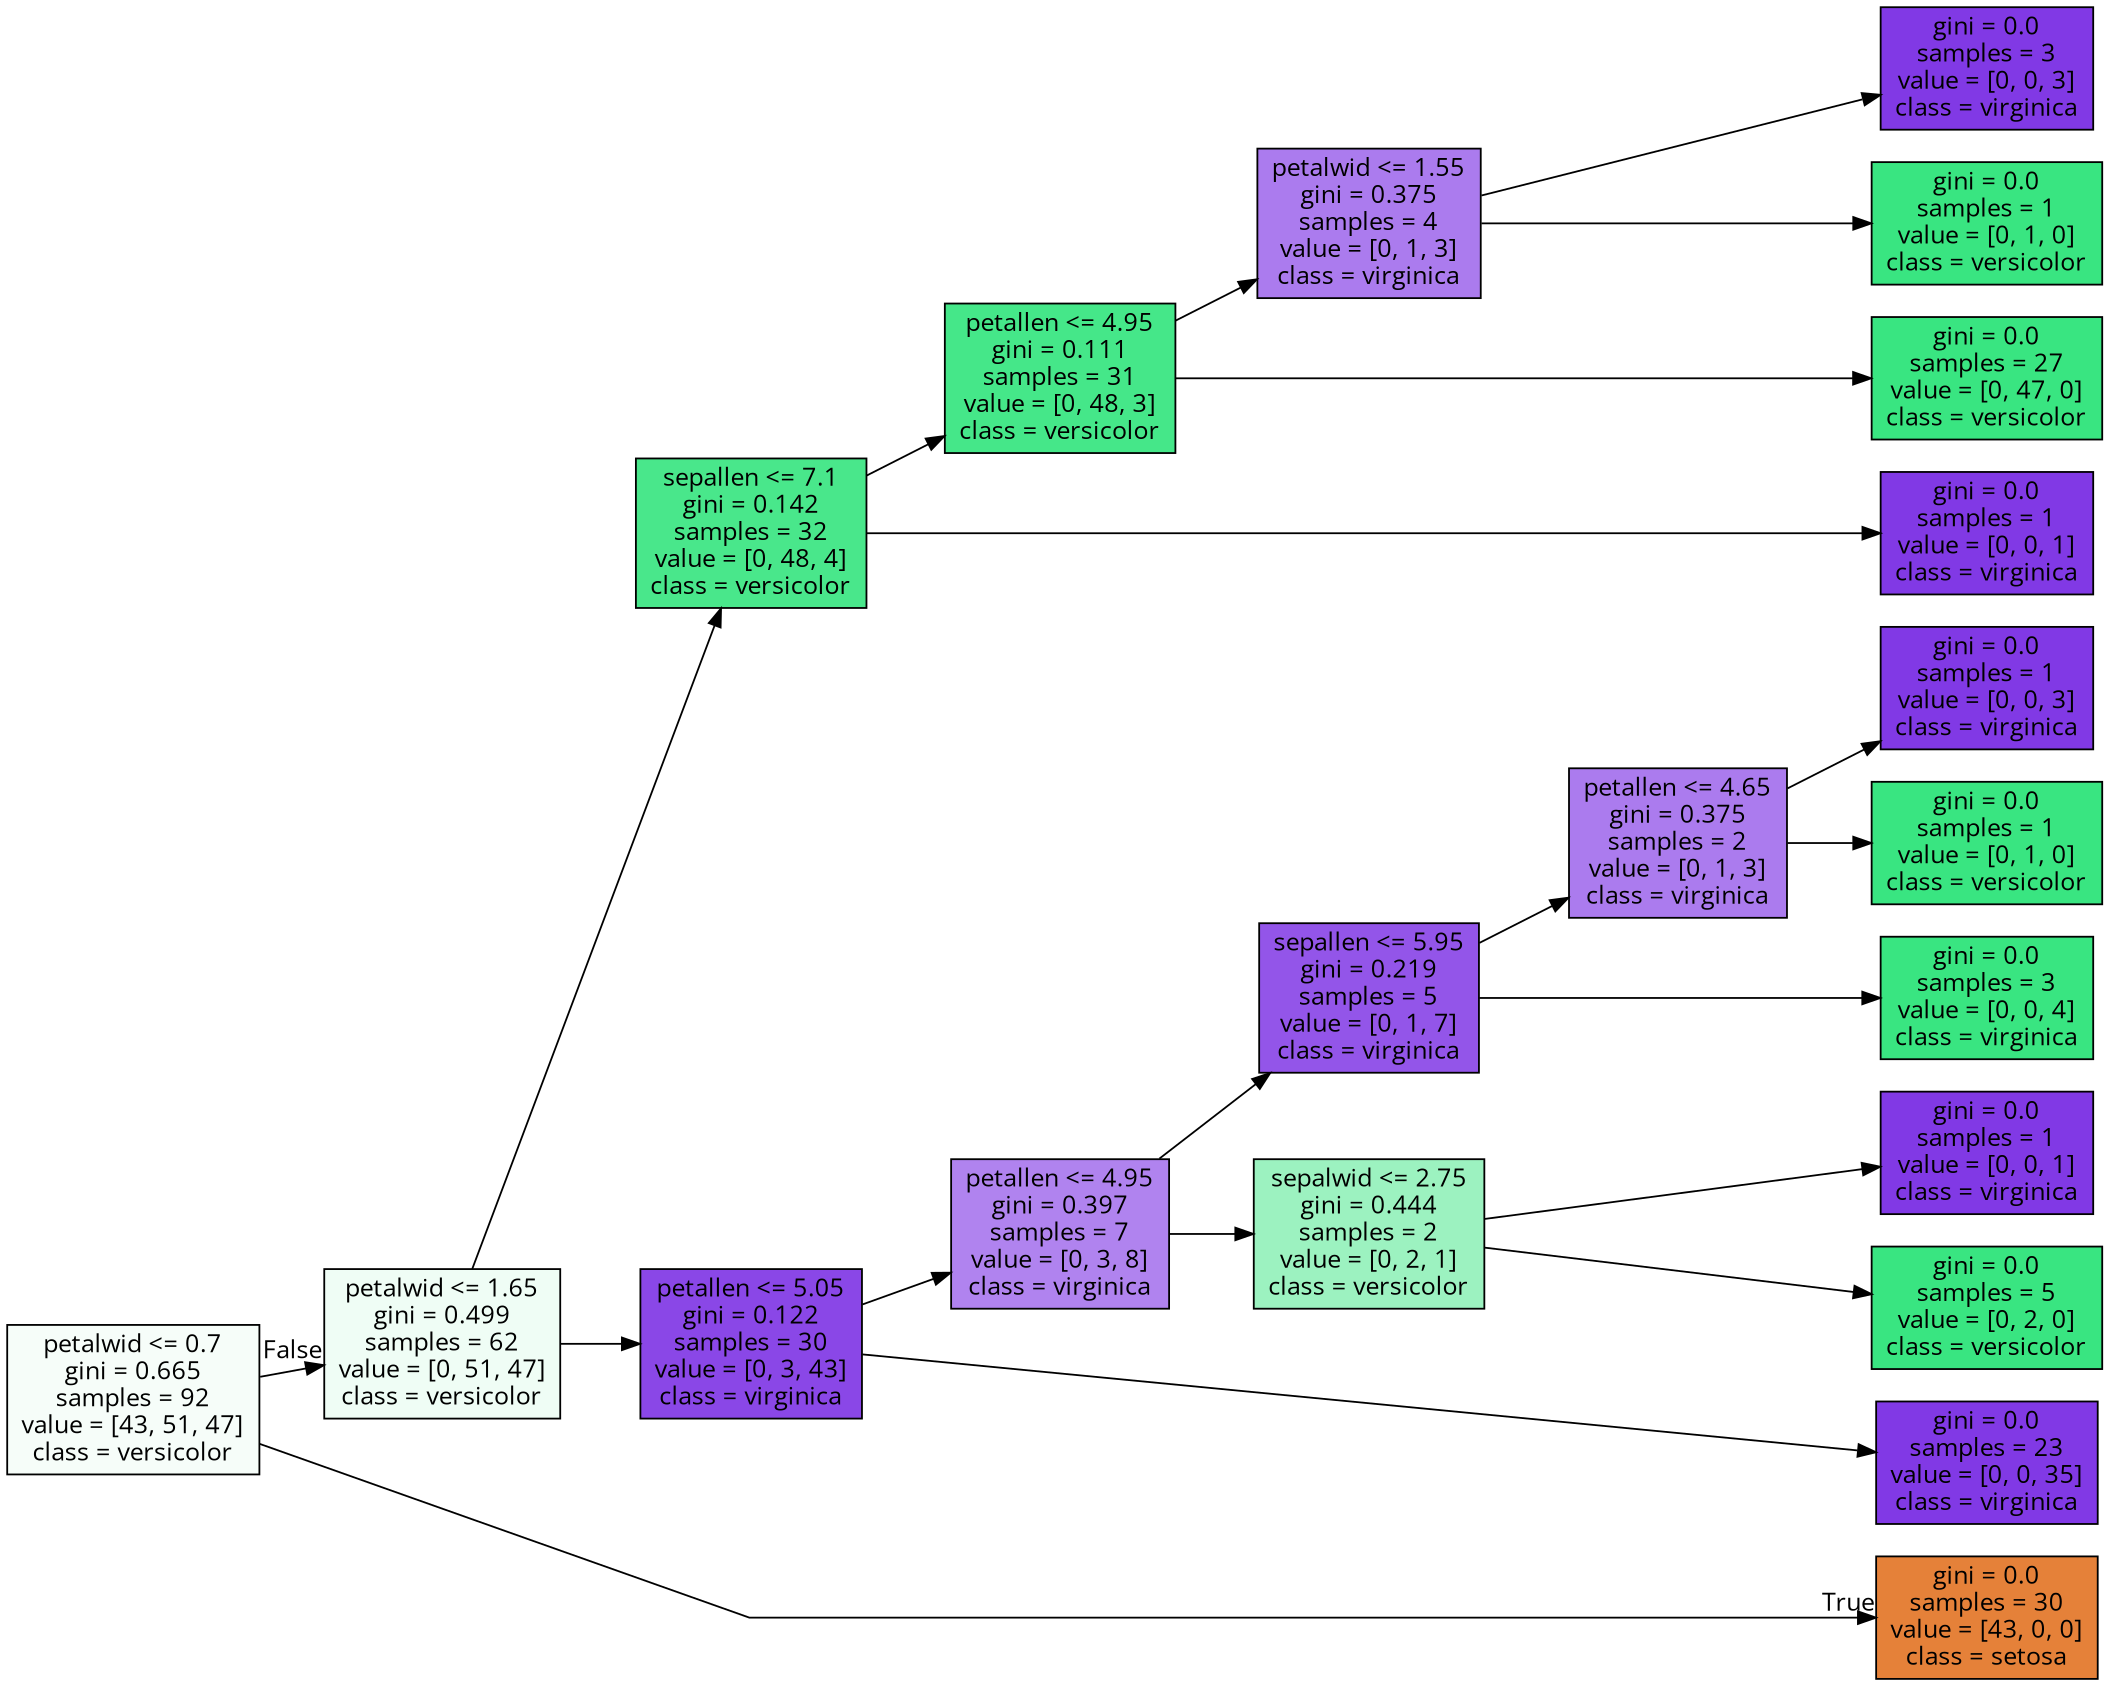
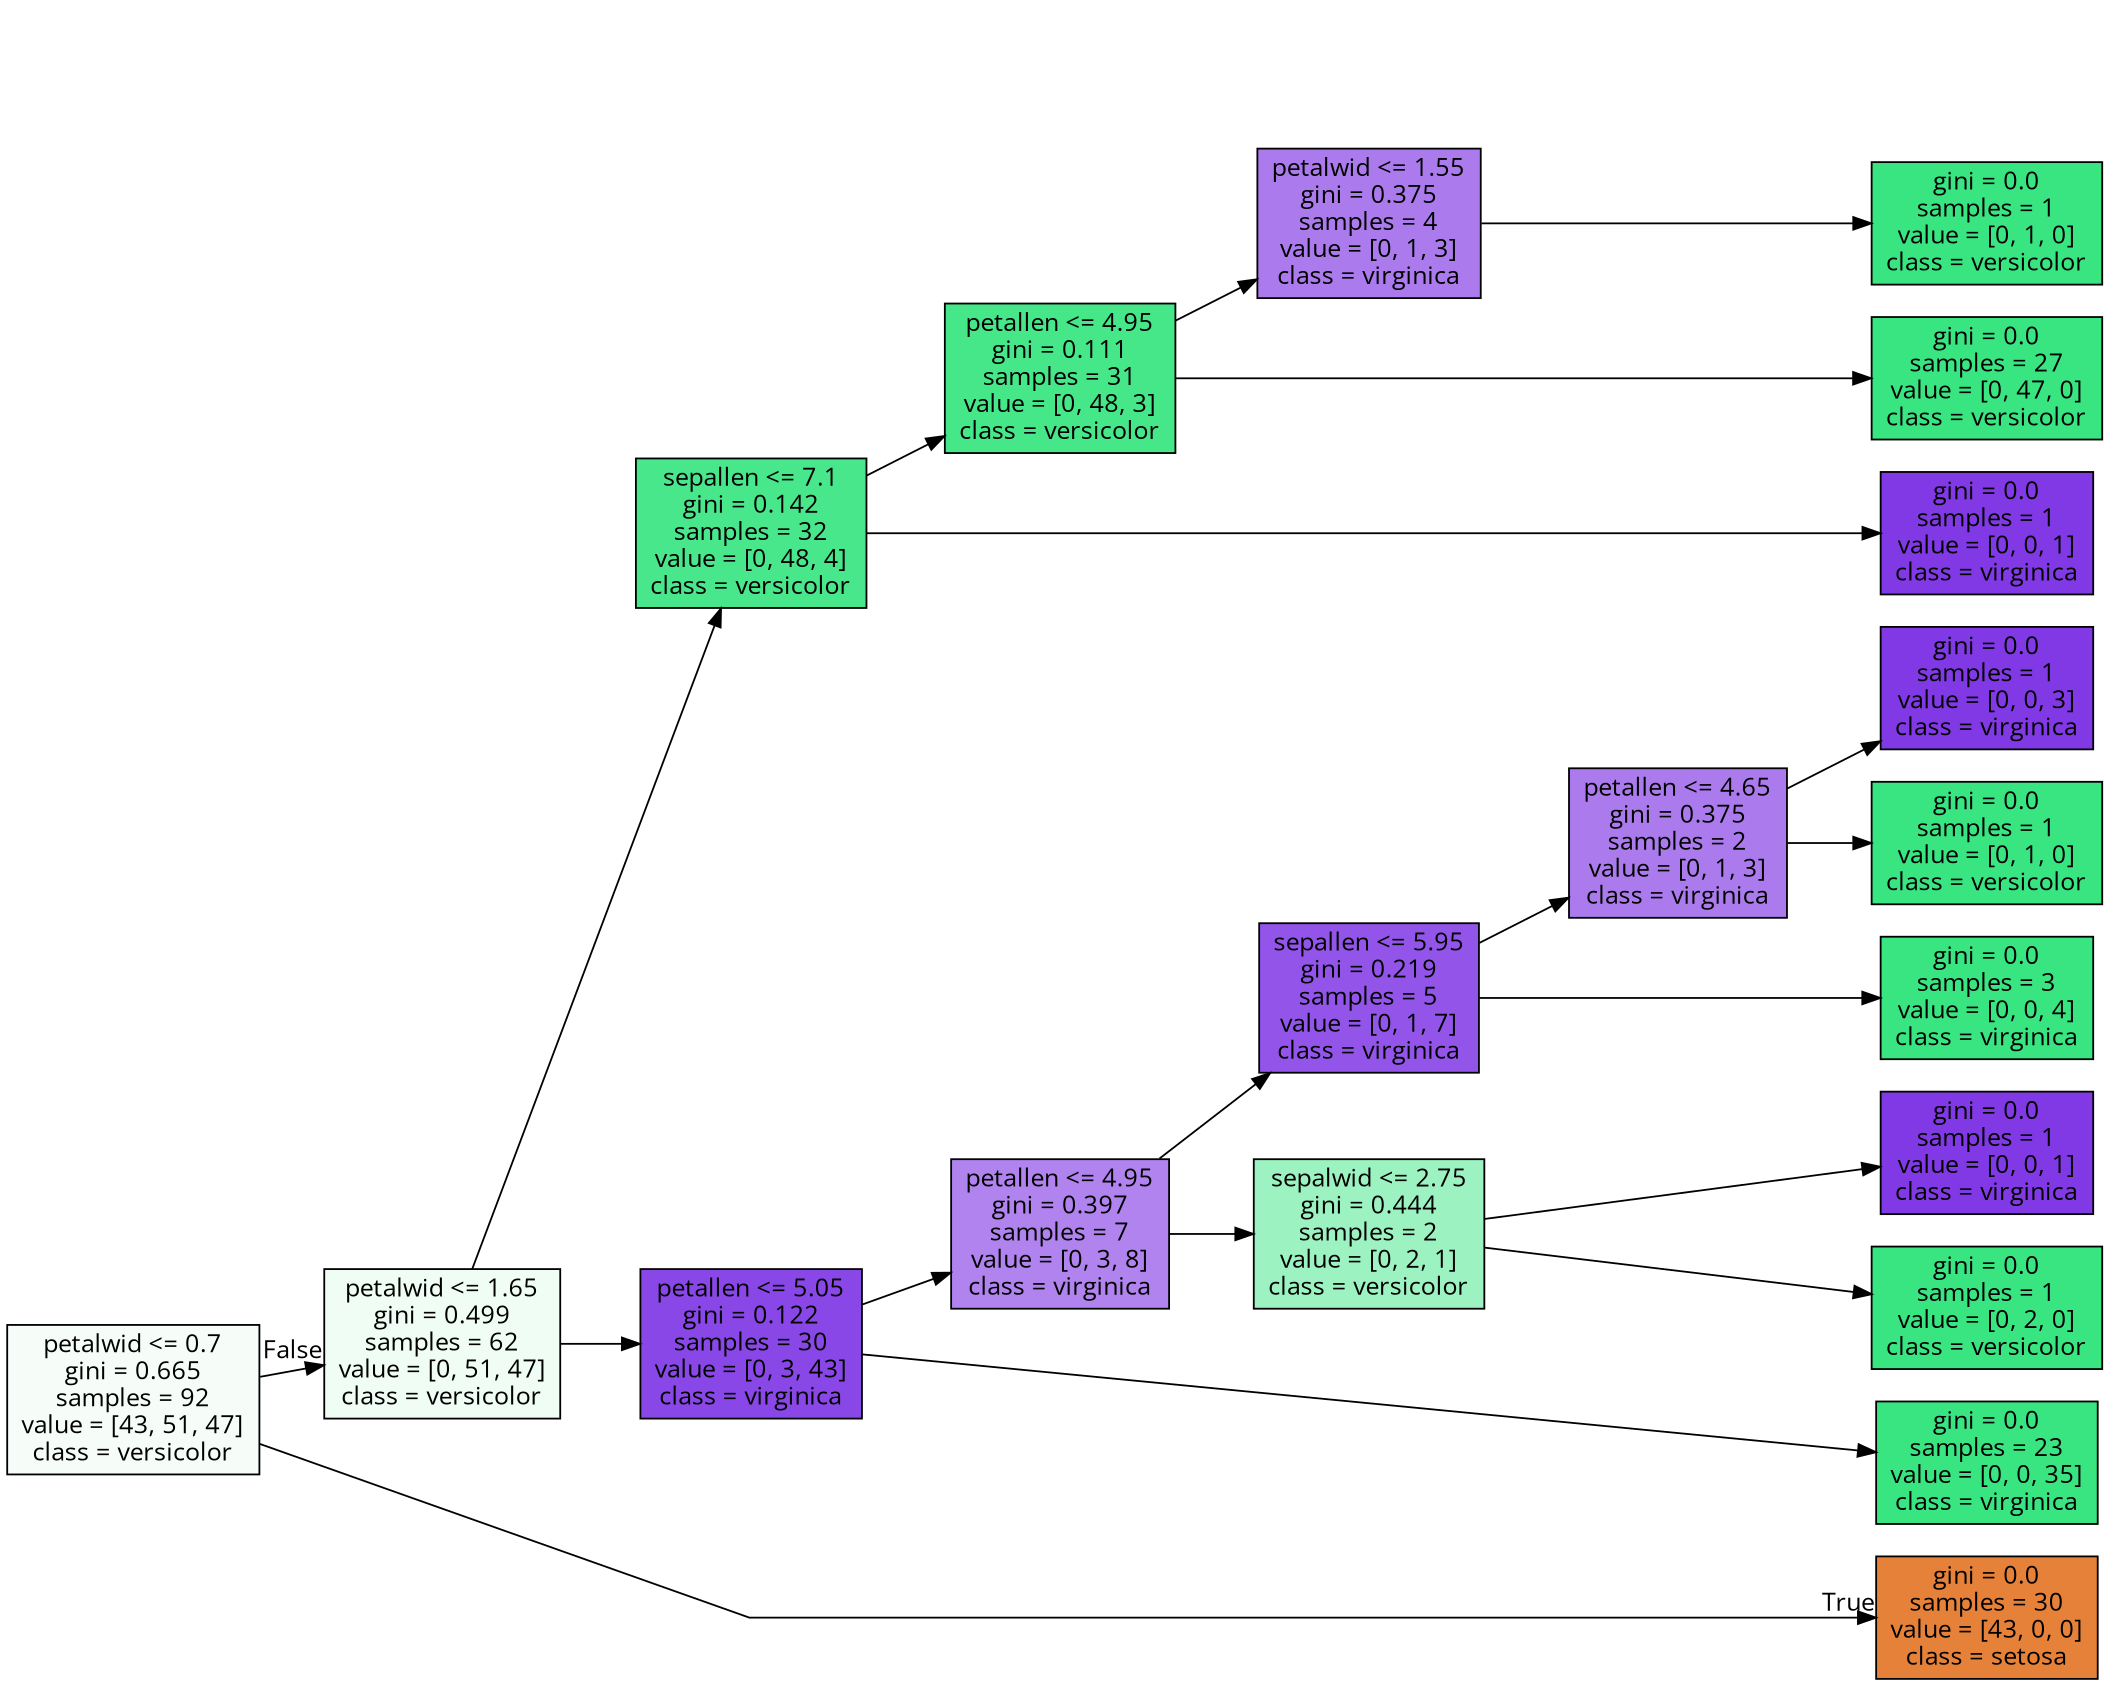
(1987, 68) -> none
(1987, 1308) -> (1987, 1308)
(1987, 1463) -> (1987, 1463)
